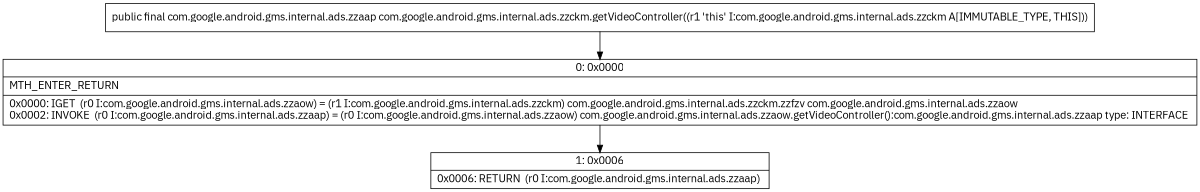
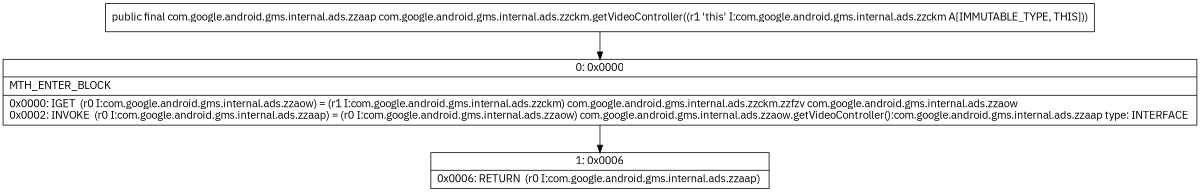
(64, 86) -> (60, 86)
